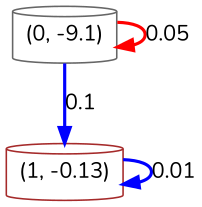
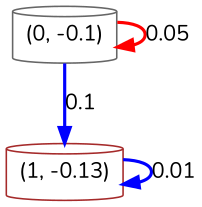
(65, 35) -> (65, 35)
